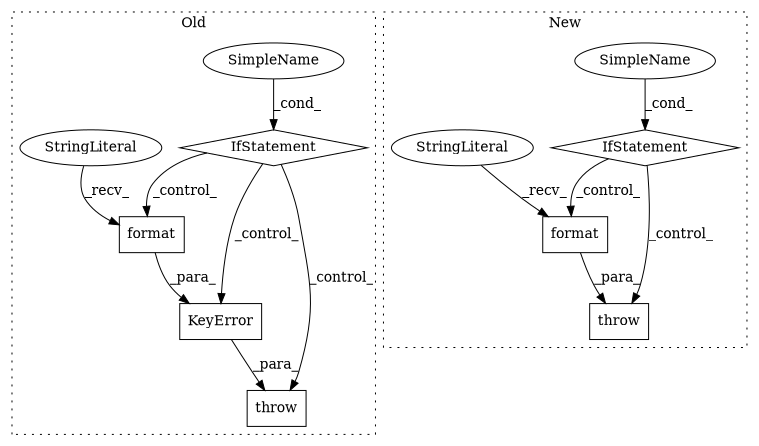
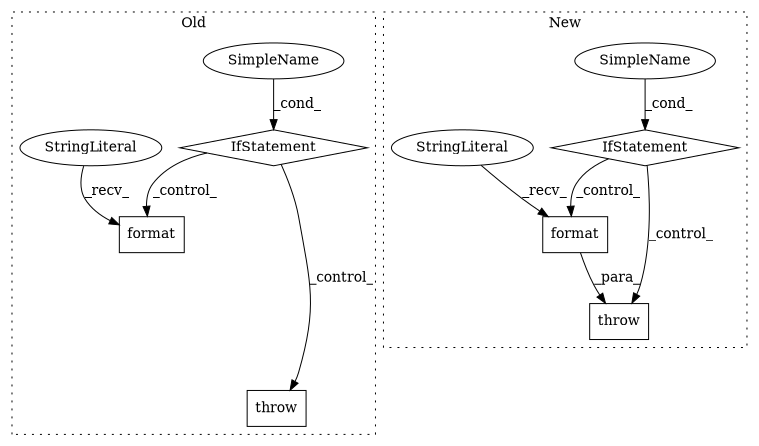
(221, 322) -> none
